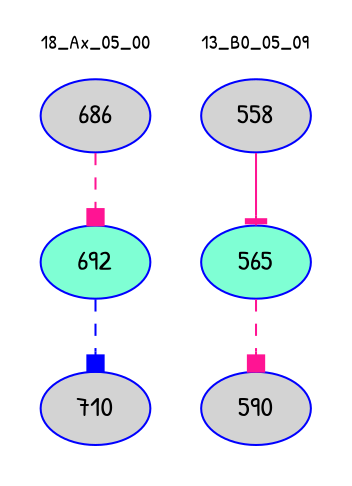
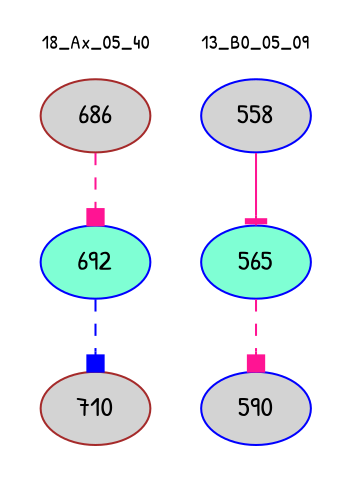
(97, 44) -> (97, 44)
(96, 116) -> (96, 116)
(96, 408) -> (96, 408)
